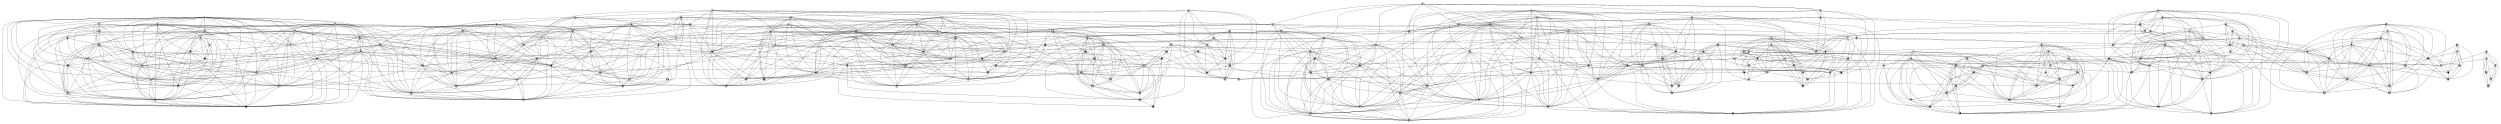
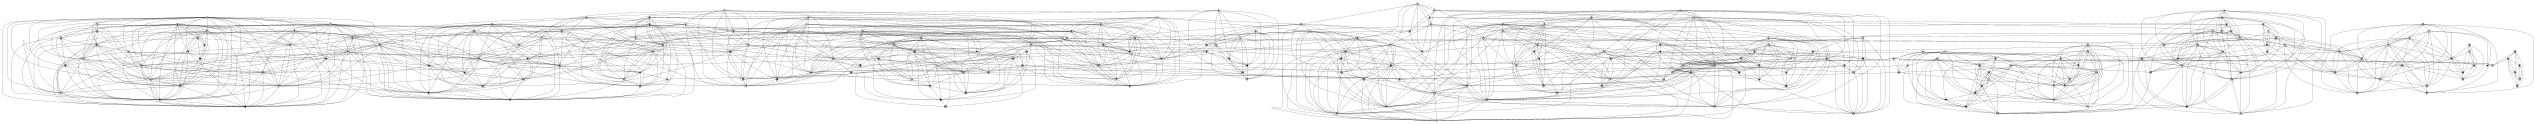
none -> (851, 72)
(2046, 72) -> none
